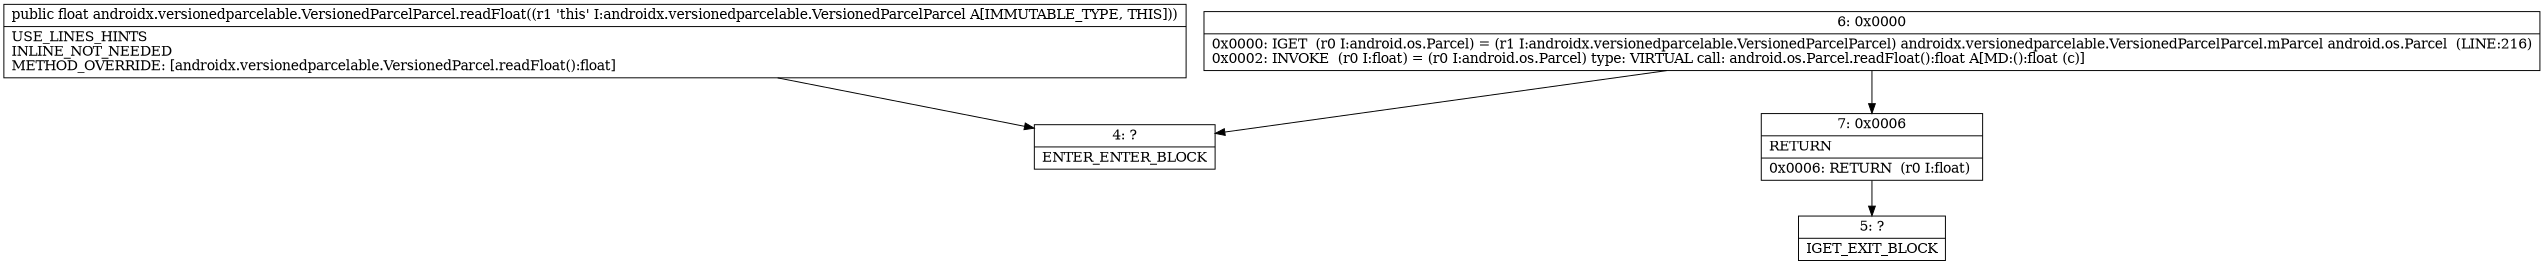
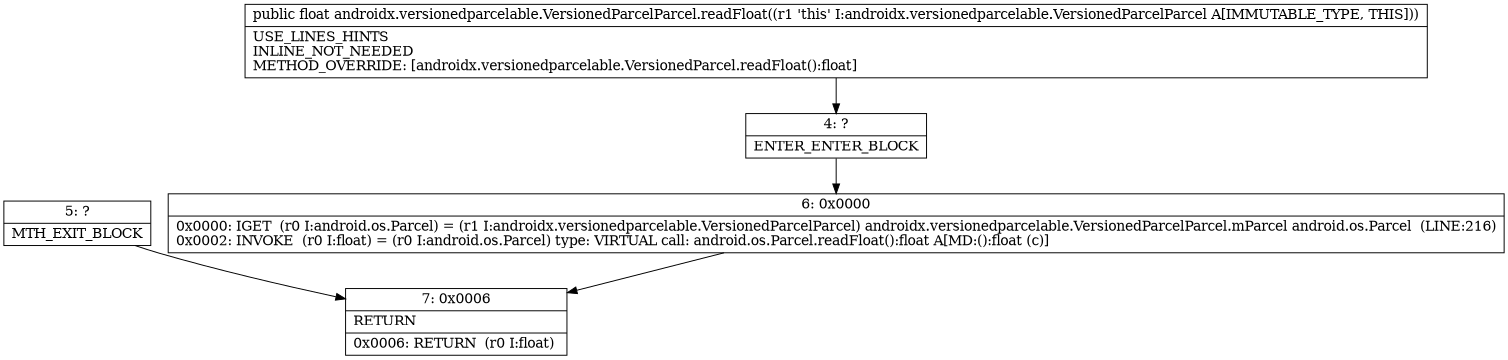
(1446, 101) -> (836, 171)
(1872, 193) -> (235, 273)
(1872, 249) -> (77, 234)
